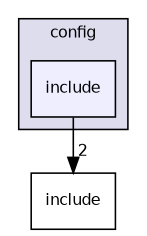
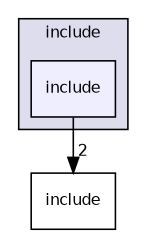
(73, 34) -> (73, 34)
